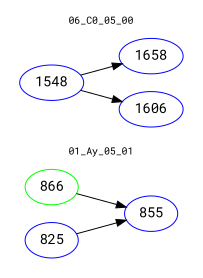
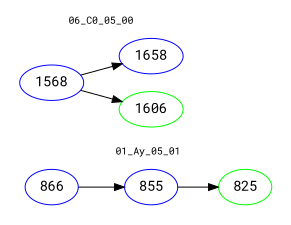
(52, 83) -> (52, 83)
(151, 109) -> (151, 109)
(52, 187) -> (52, 187)
(97, 228) -> (193, 187)
(52, 240) -> (245, 187)
